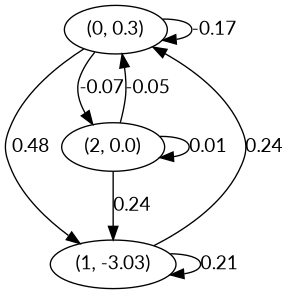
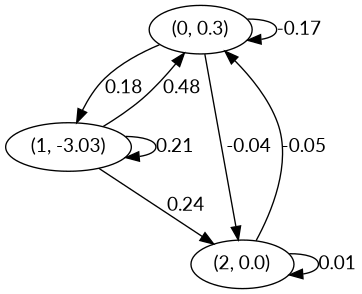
(102, 88) -> (249, 147)
(31, 147) -> (124, 88)
(264, 147) -> (182, 88)
(113, 199) -> (151, 202)
